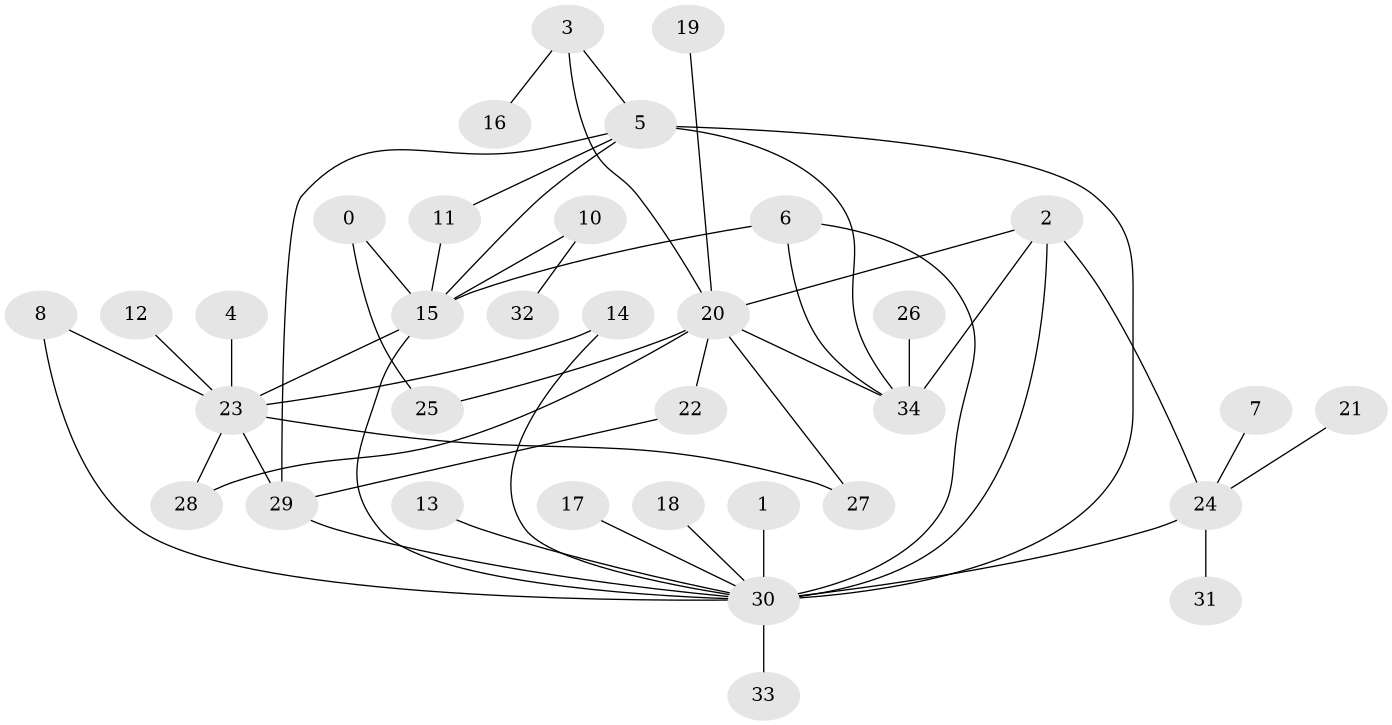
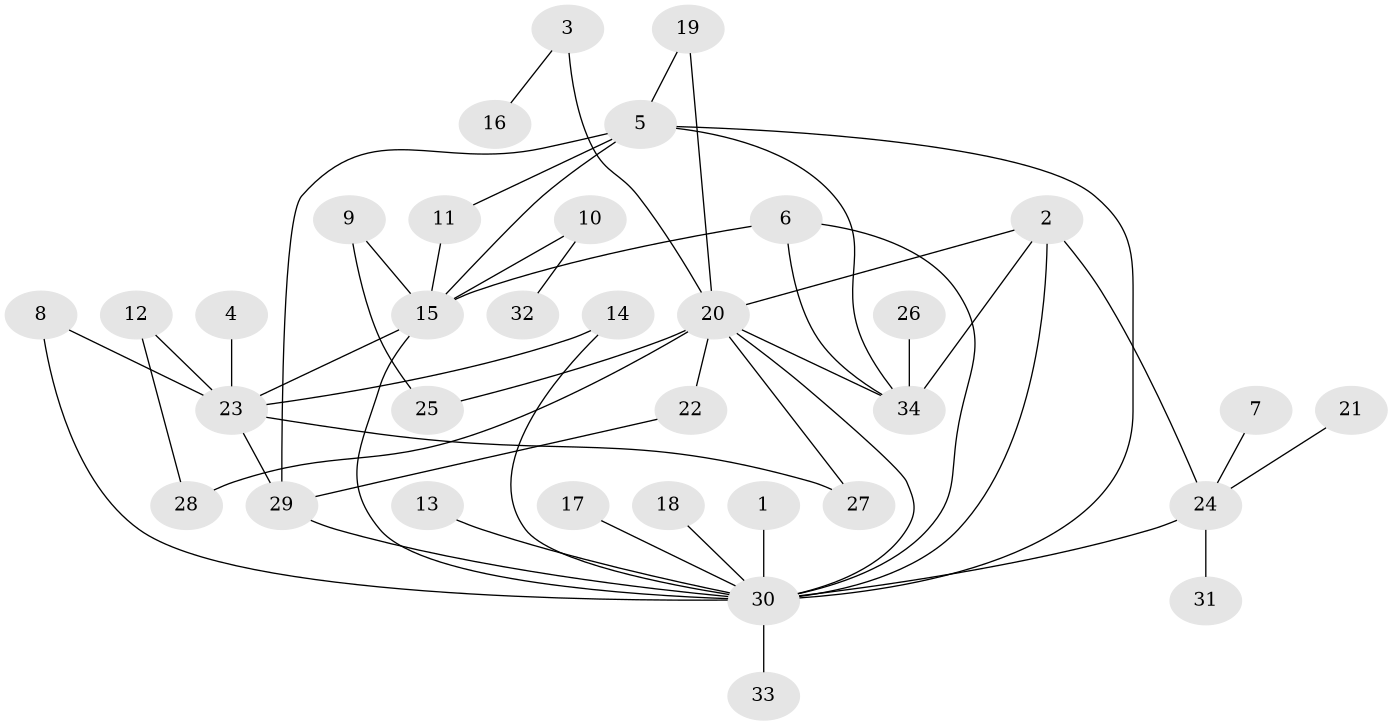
(604, 77) -> (664, 77)
(349, 220) -> (349, 220)
(209, 458) -> (161, 410)
none -> (892, 464)
